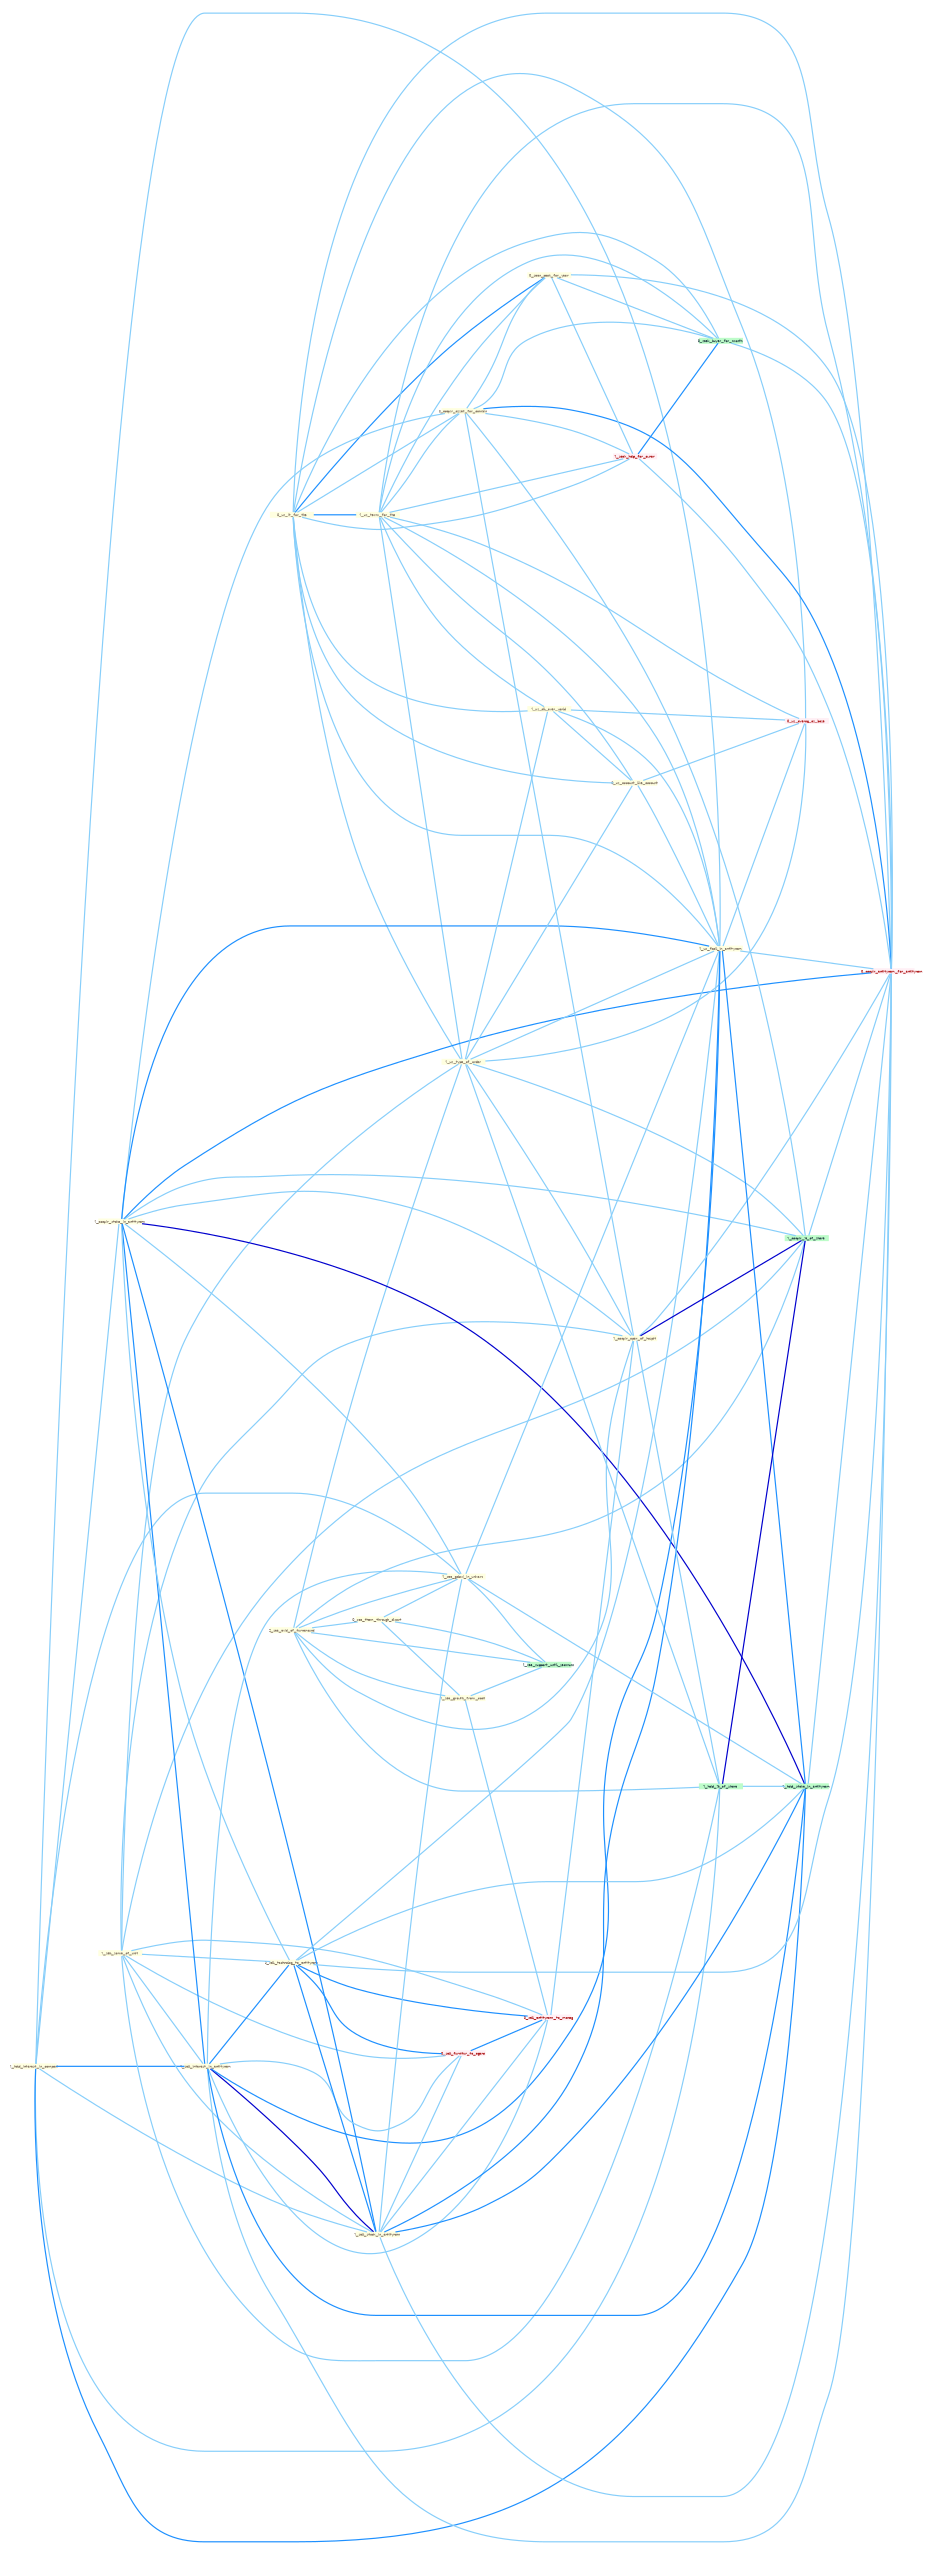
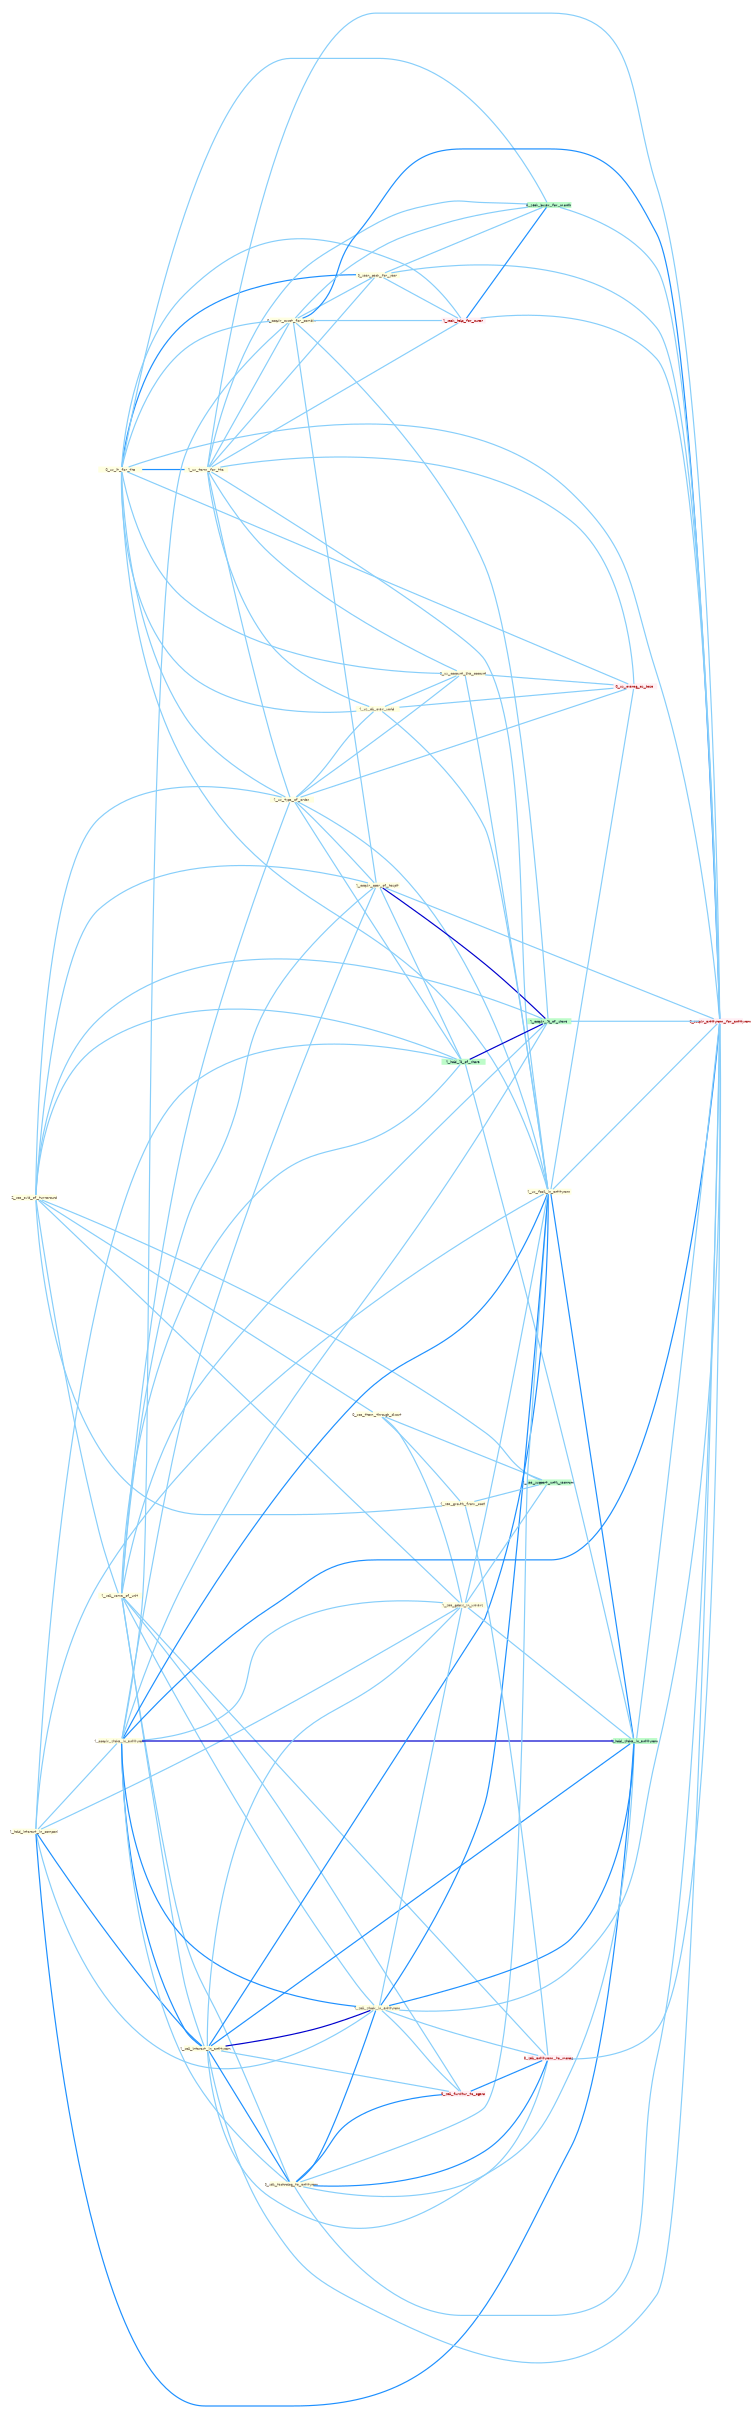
(657, 1135) -> none
none -> (80, 1448)
(590, 1695) -> (712, 1576)
